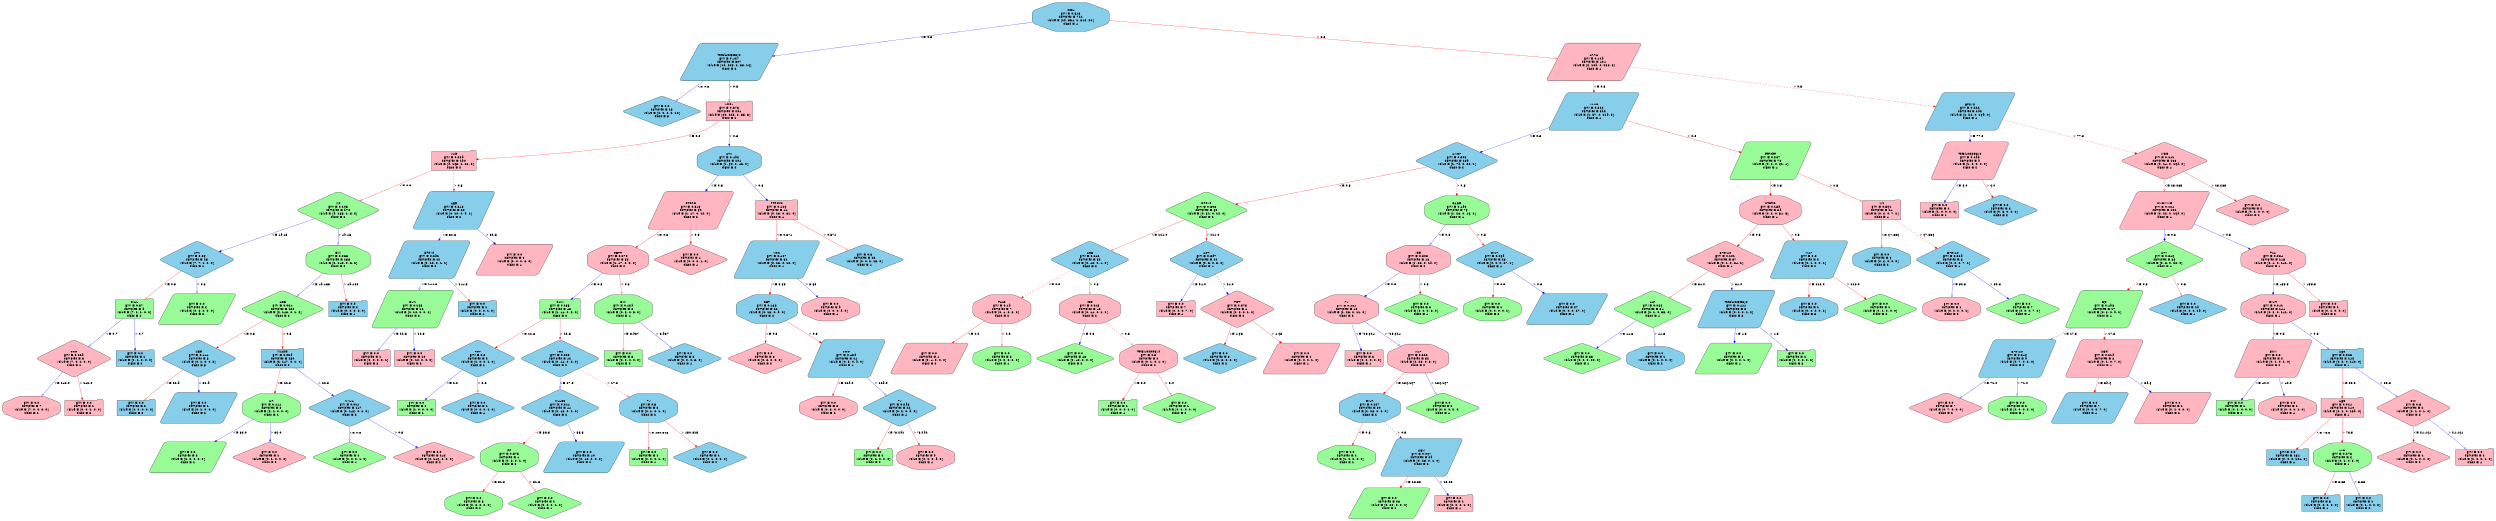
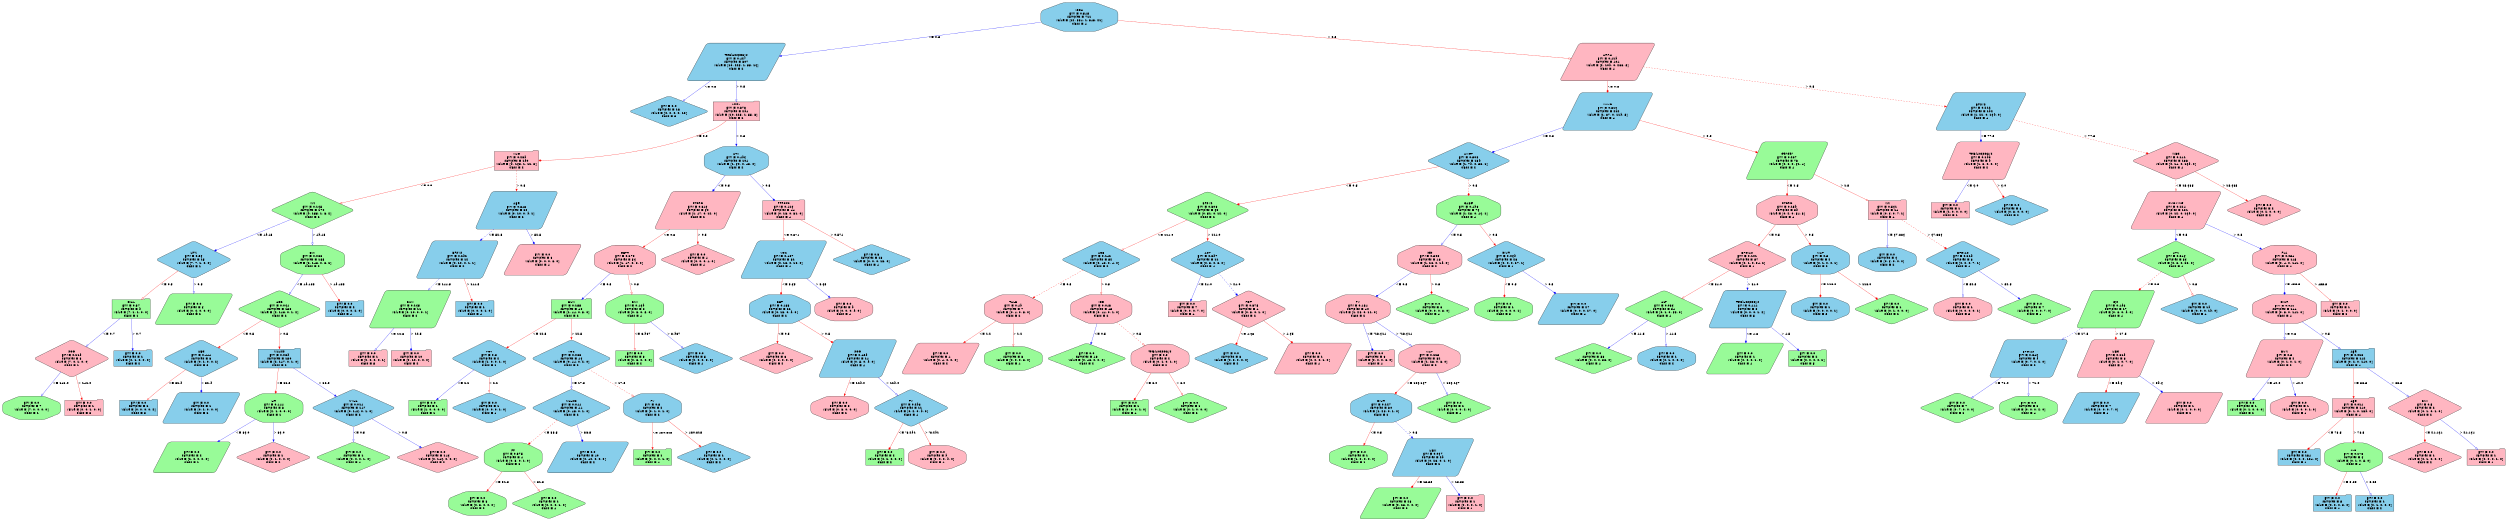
(1809, 260) -> (1821, 260)
(32, 408) -> (32, 408)
(1946, 408) -> (1957, 408)
